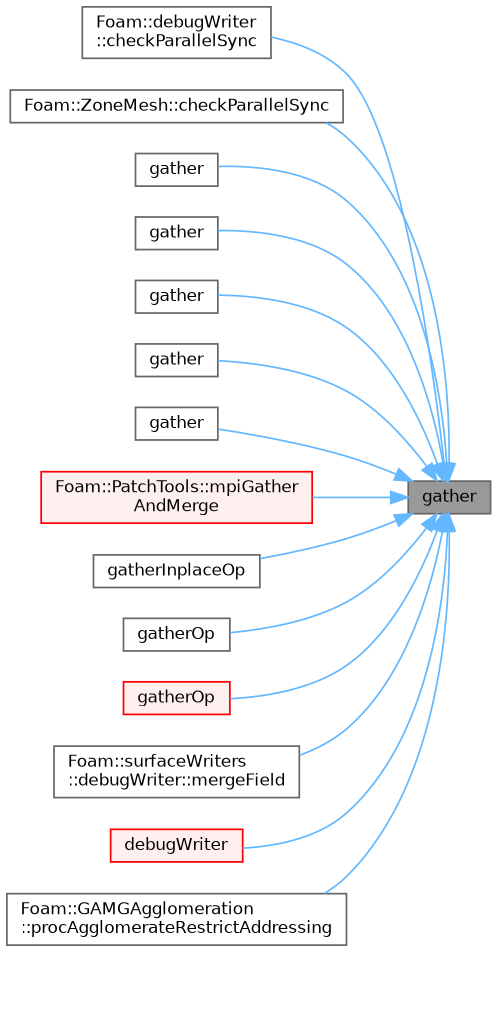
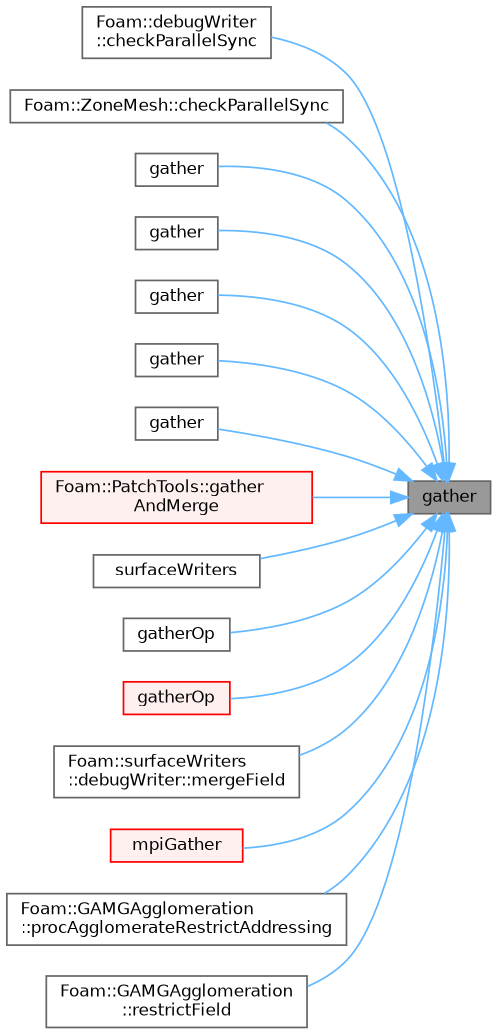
(177, 497) -> (177, 497)
(177, 571) -> (177, 571)
(177, 846) -> (177, 846)
none -> (177, 1002)
